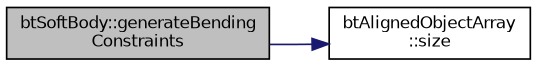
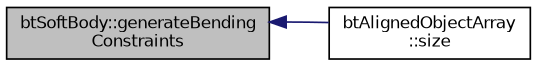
(291, 44) -> (308, 22)
